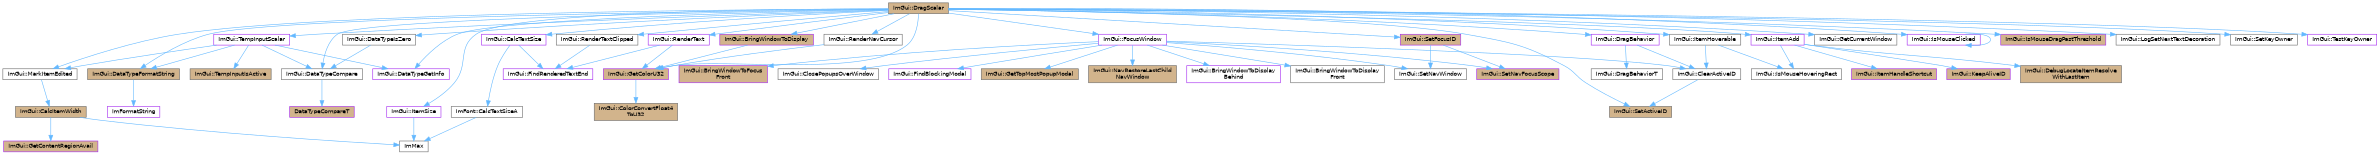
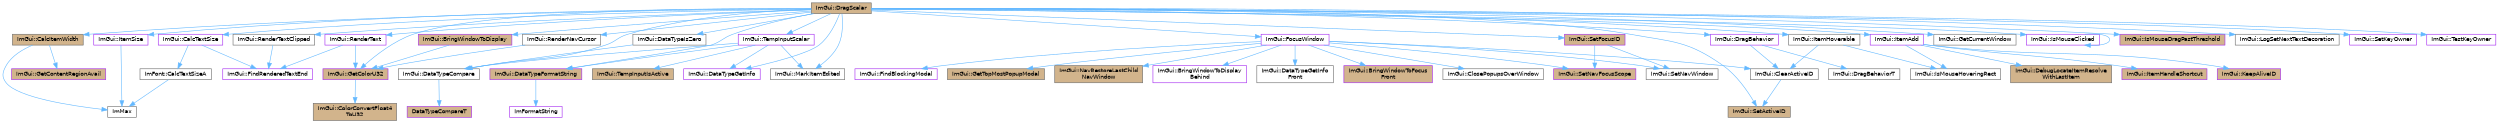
(2264, 40) -> (2383, 40)
(134, 74) -> (536, 74)
(1337, 74) -> (1295, 74)
(45, 90) -> (450, 16)
